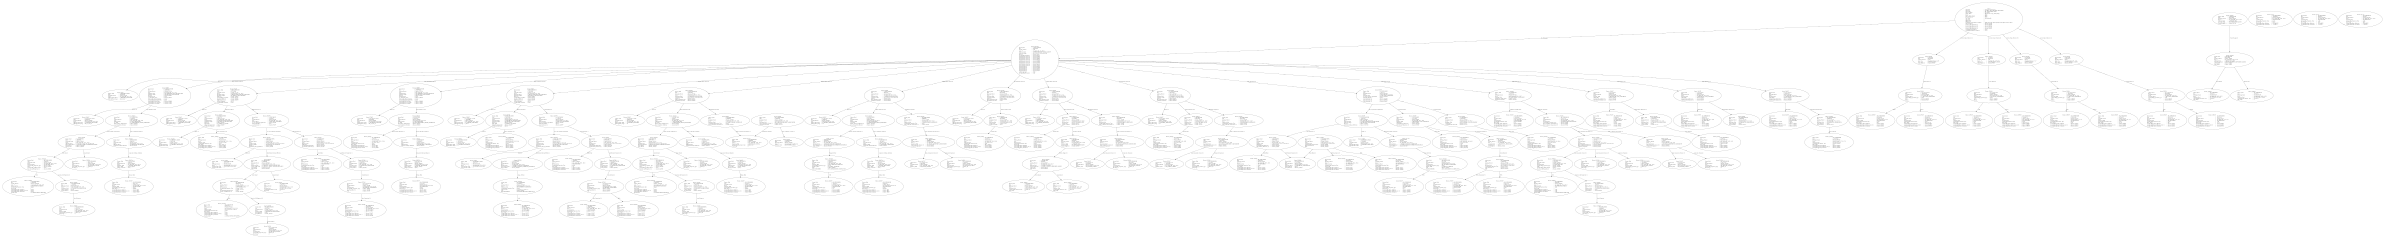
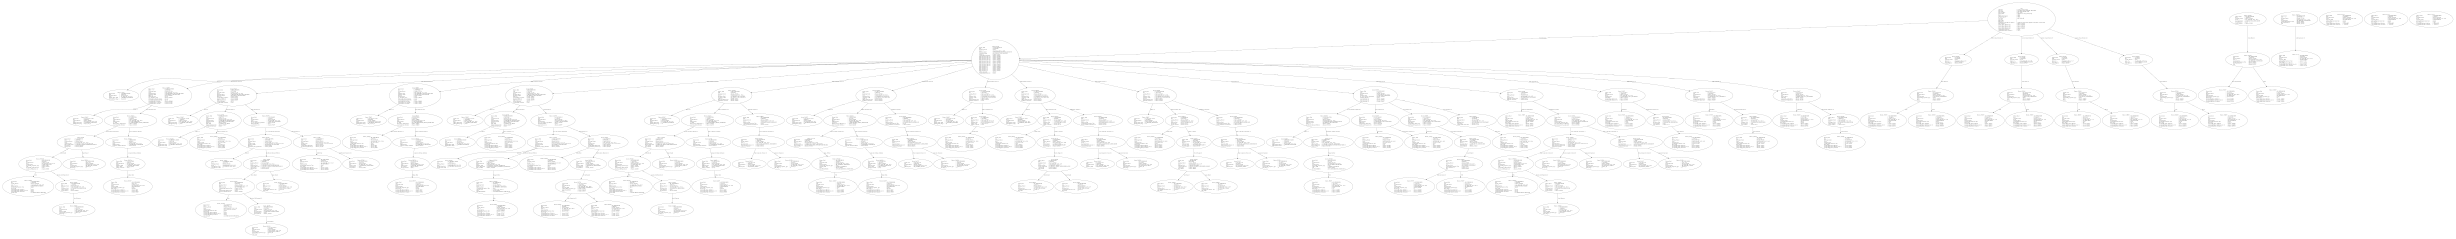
(1313, 129) -> (1400, 108)
(736, 131) -> (759, 131)
none -> (1188, 131)
(1458, 131) -> (1401, 131)
none -> (1753, 142)
(1309, 153) -> (1467, 152)
(362, 174) -> none
